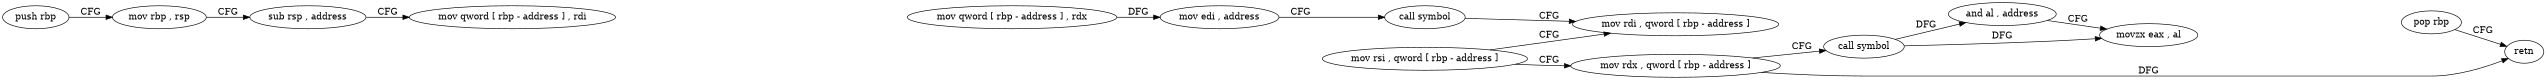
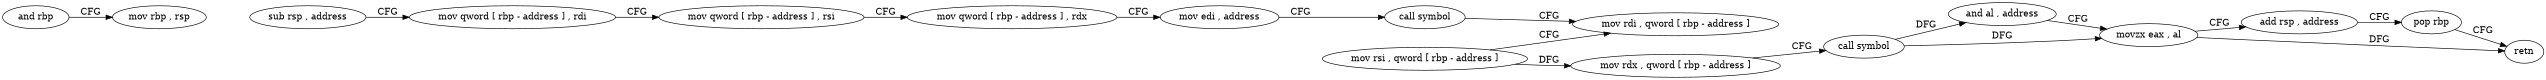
(1138, 12) -> (1138, 12)
(36, 17) -> (36, 17)
(225, 17) -> none
none -> (761, 17)
none -> (2299, 22)
(1549, 60) -> (1549, 60)
(2133, 76) -> (2347, 44)
